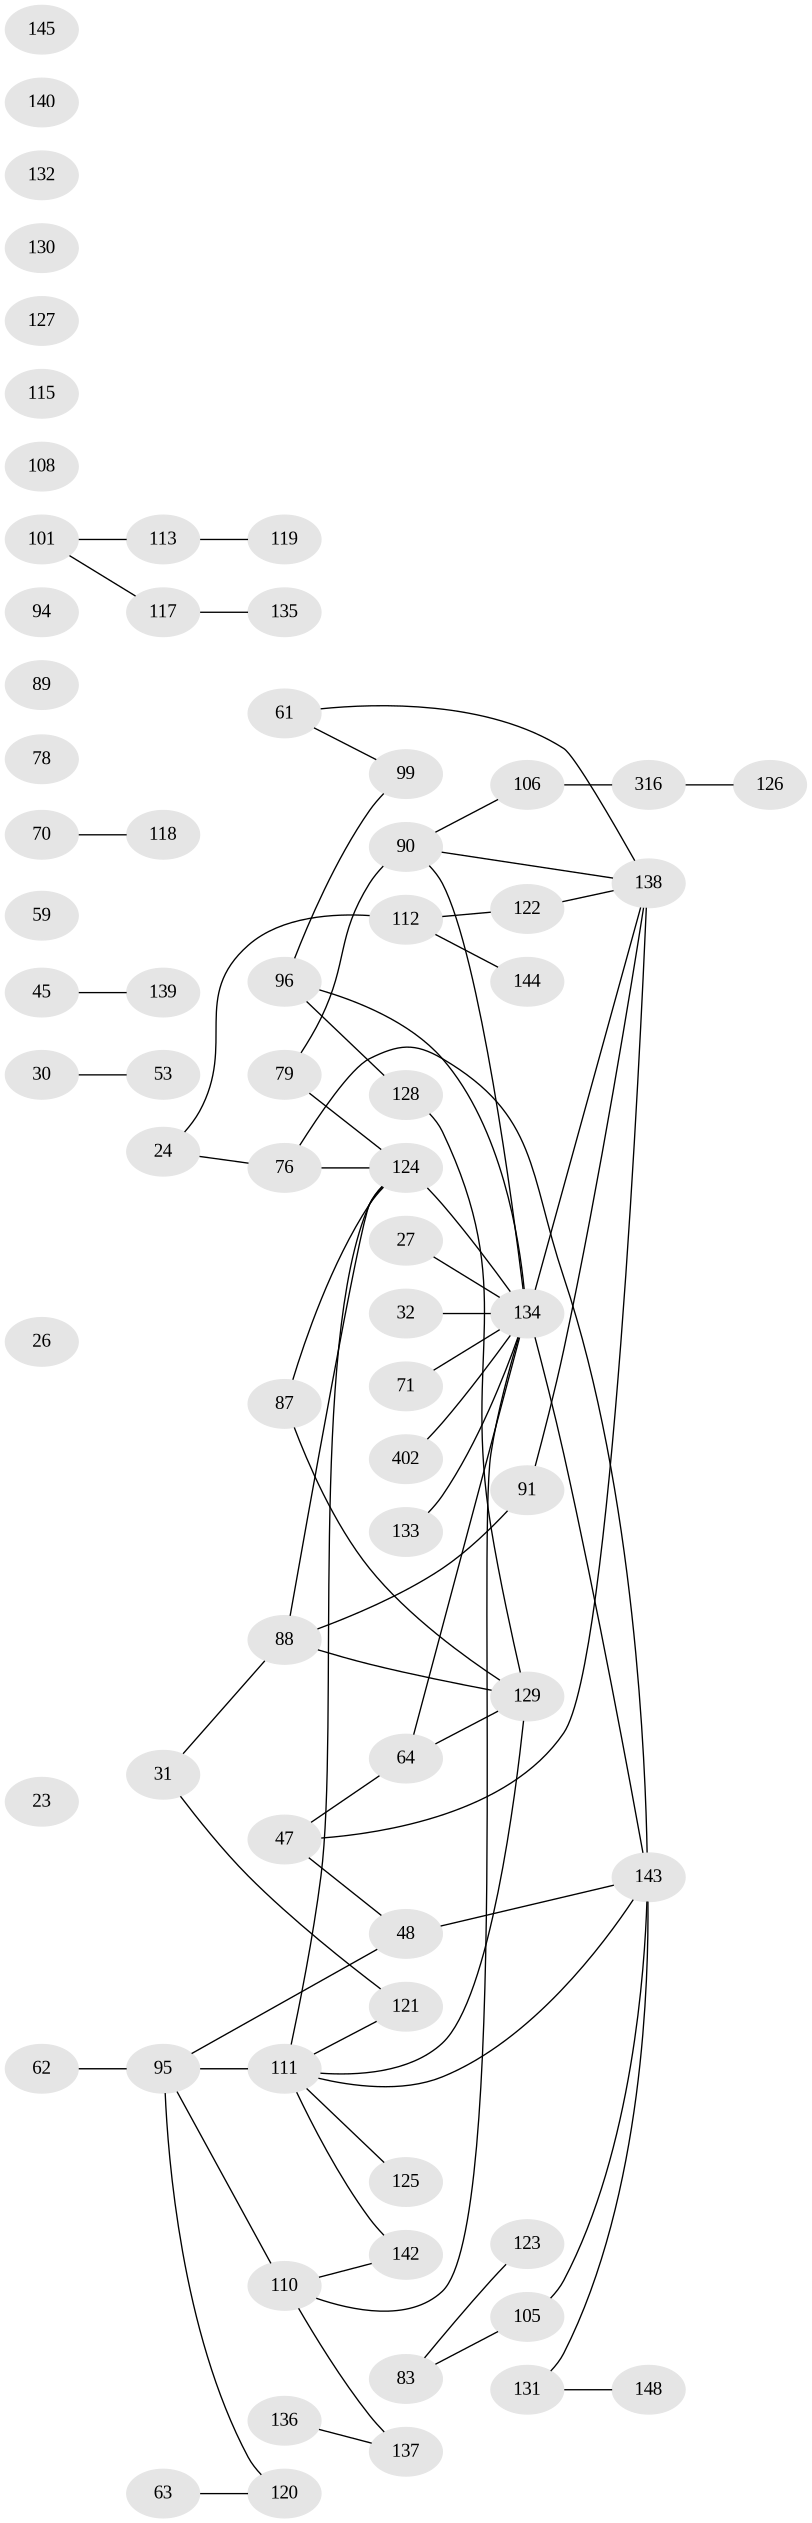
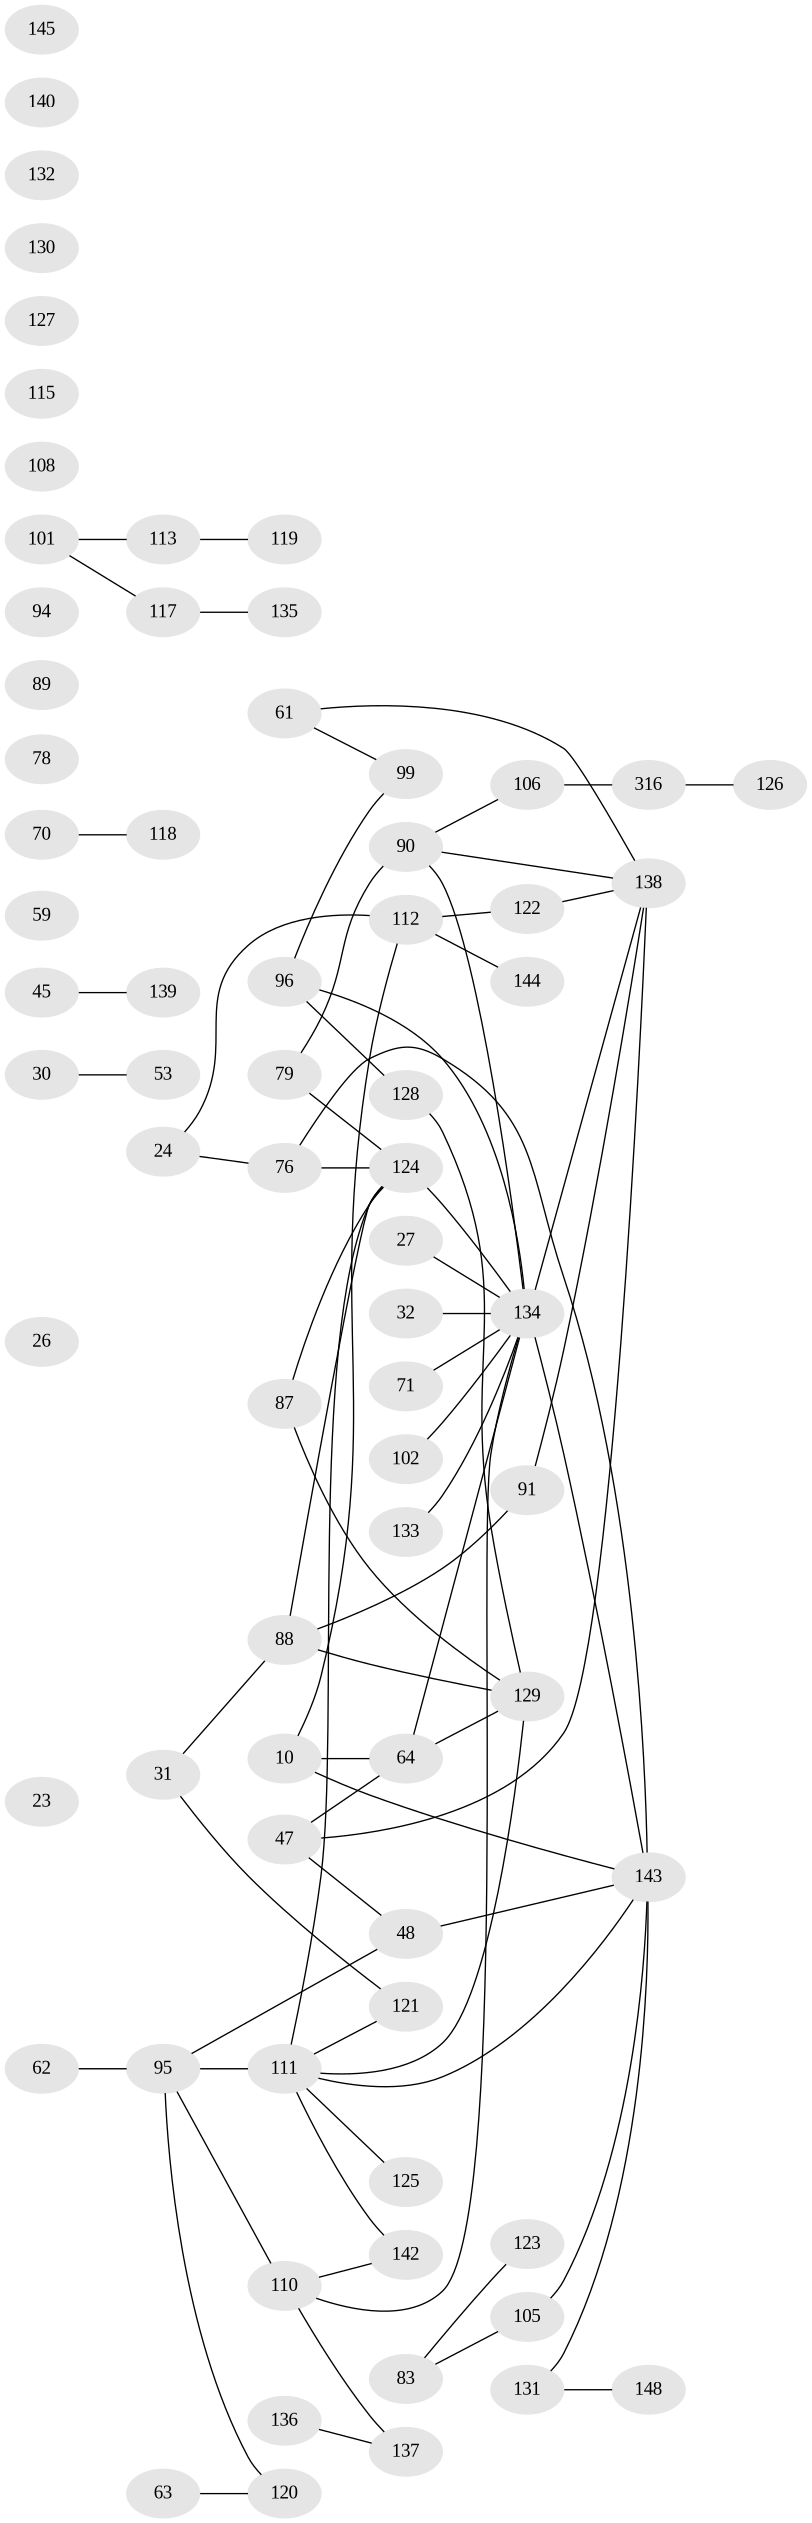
(406, 1459) -> (406, 1459)
none -> (285, 1759)
